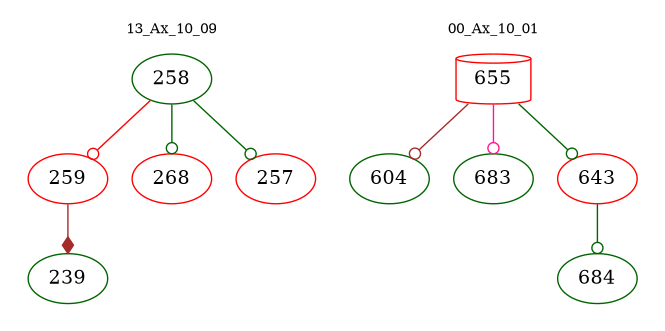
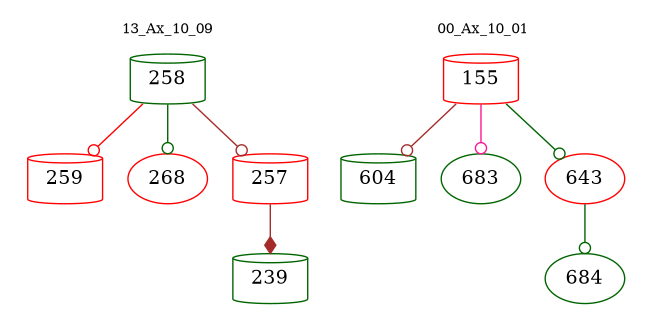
(172, 79) -> (168, 79)
(493, 79) -> (481, 79)
(220, 125) -> (215, 125)
(68, 179) -> (65, 179)
(276, 179) -> (270, 179)
(389, 179) -> (378, 179)
(68, 221) -> (270, 221)
(68, 279) -> (270, 279)
